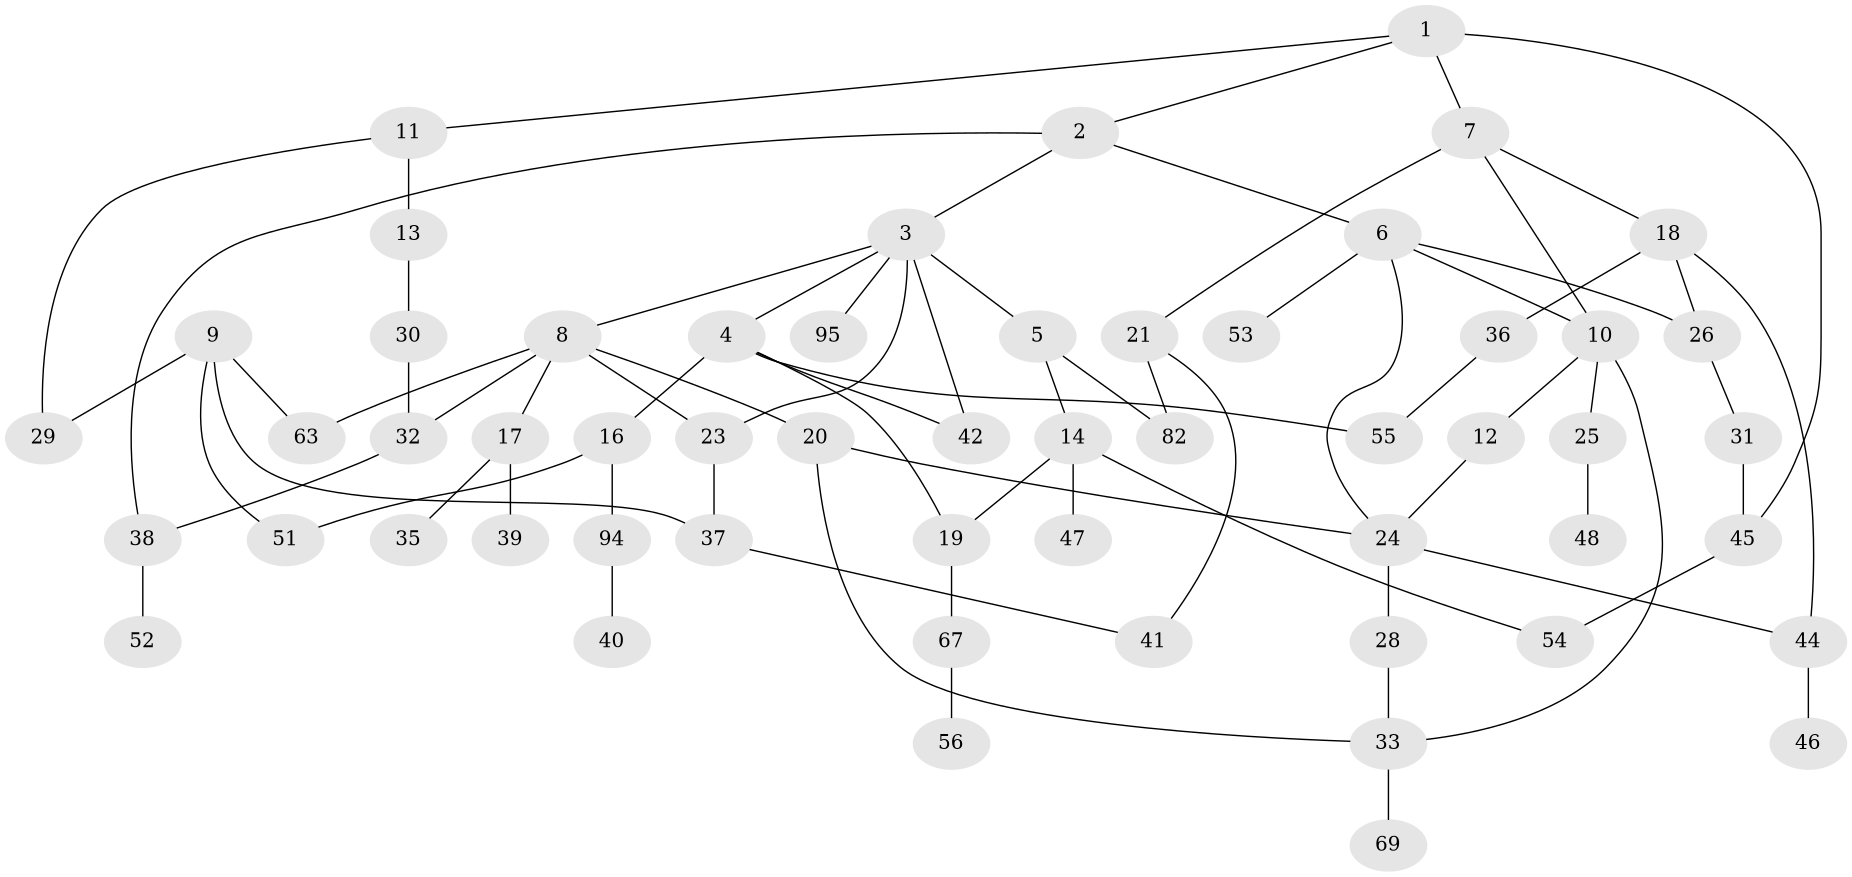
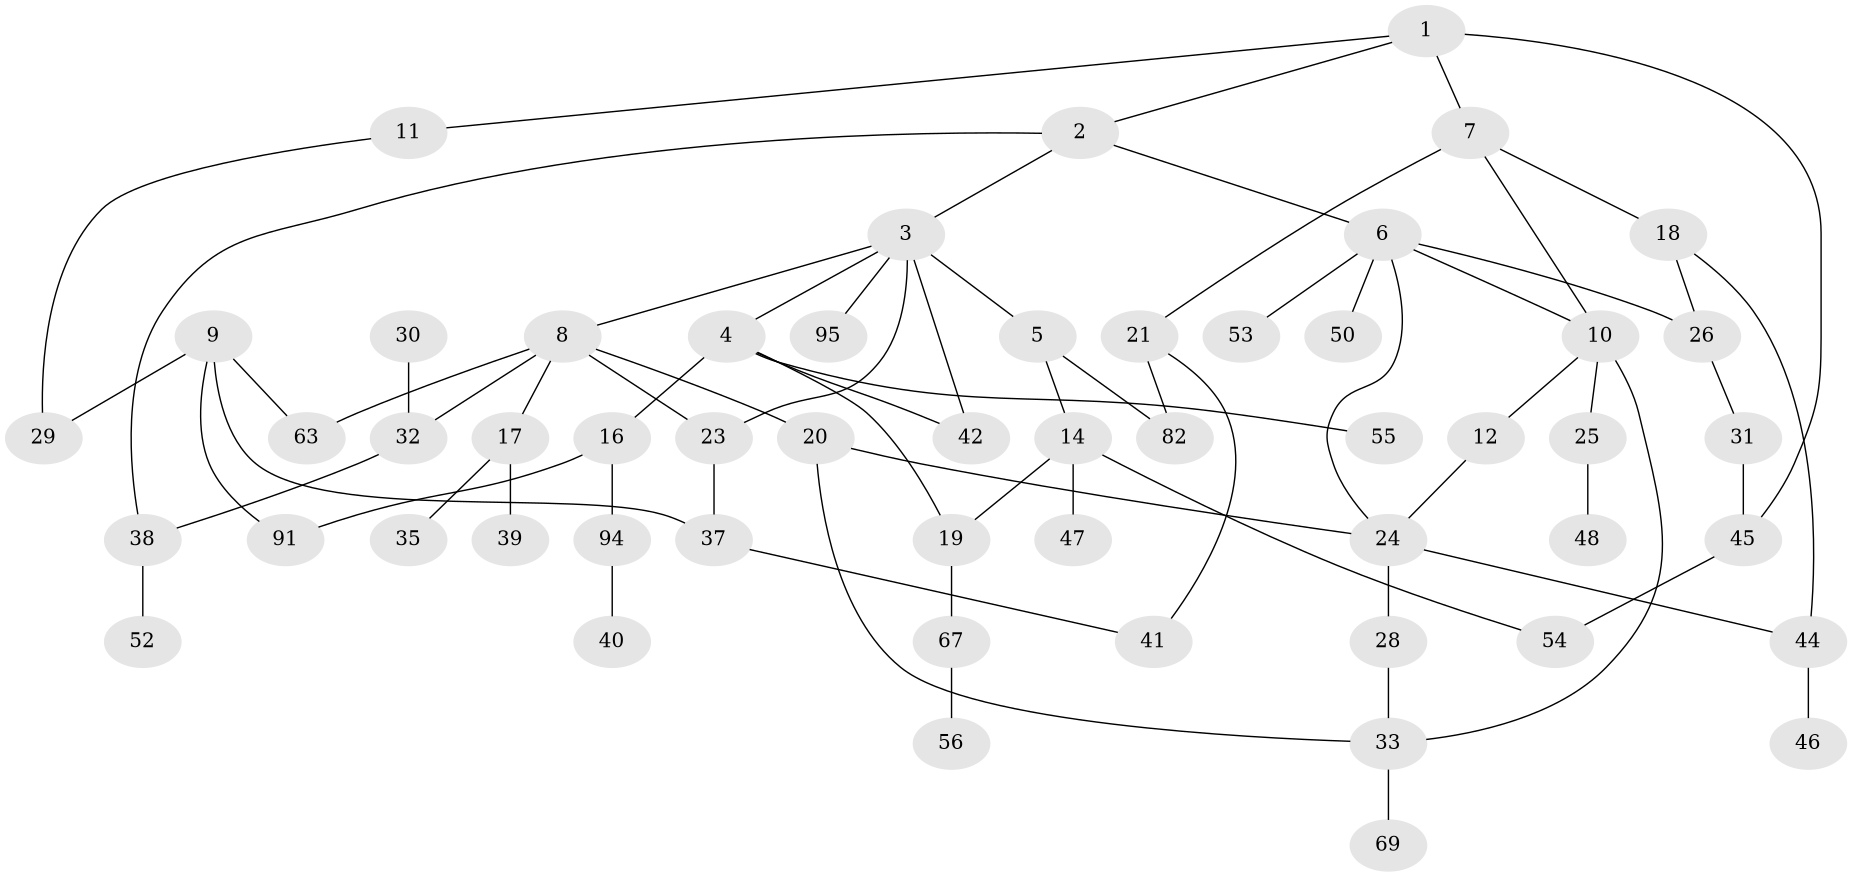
(409, 235) -> none
none -> (1343, 337)
(1499, 337) -> none
(286, 540) -> (286, 540)
